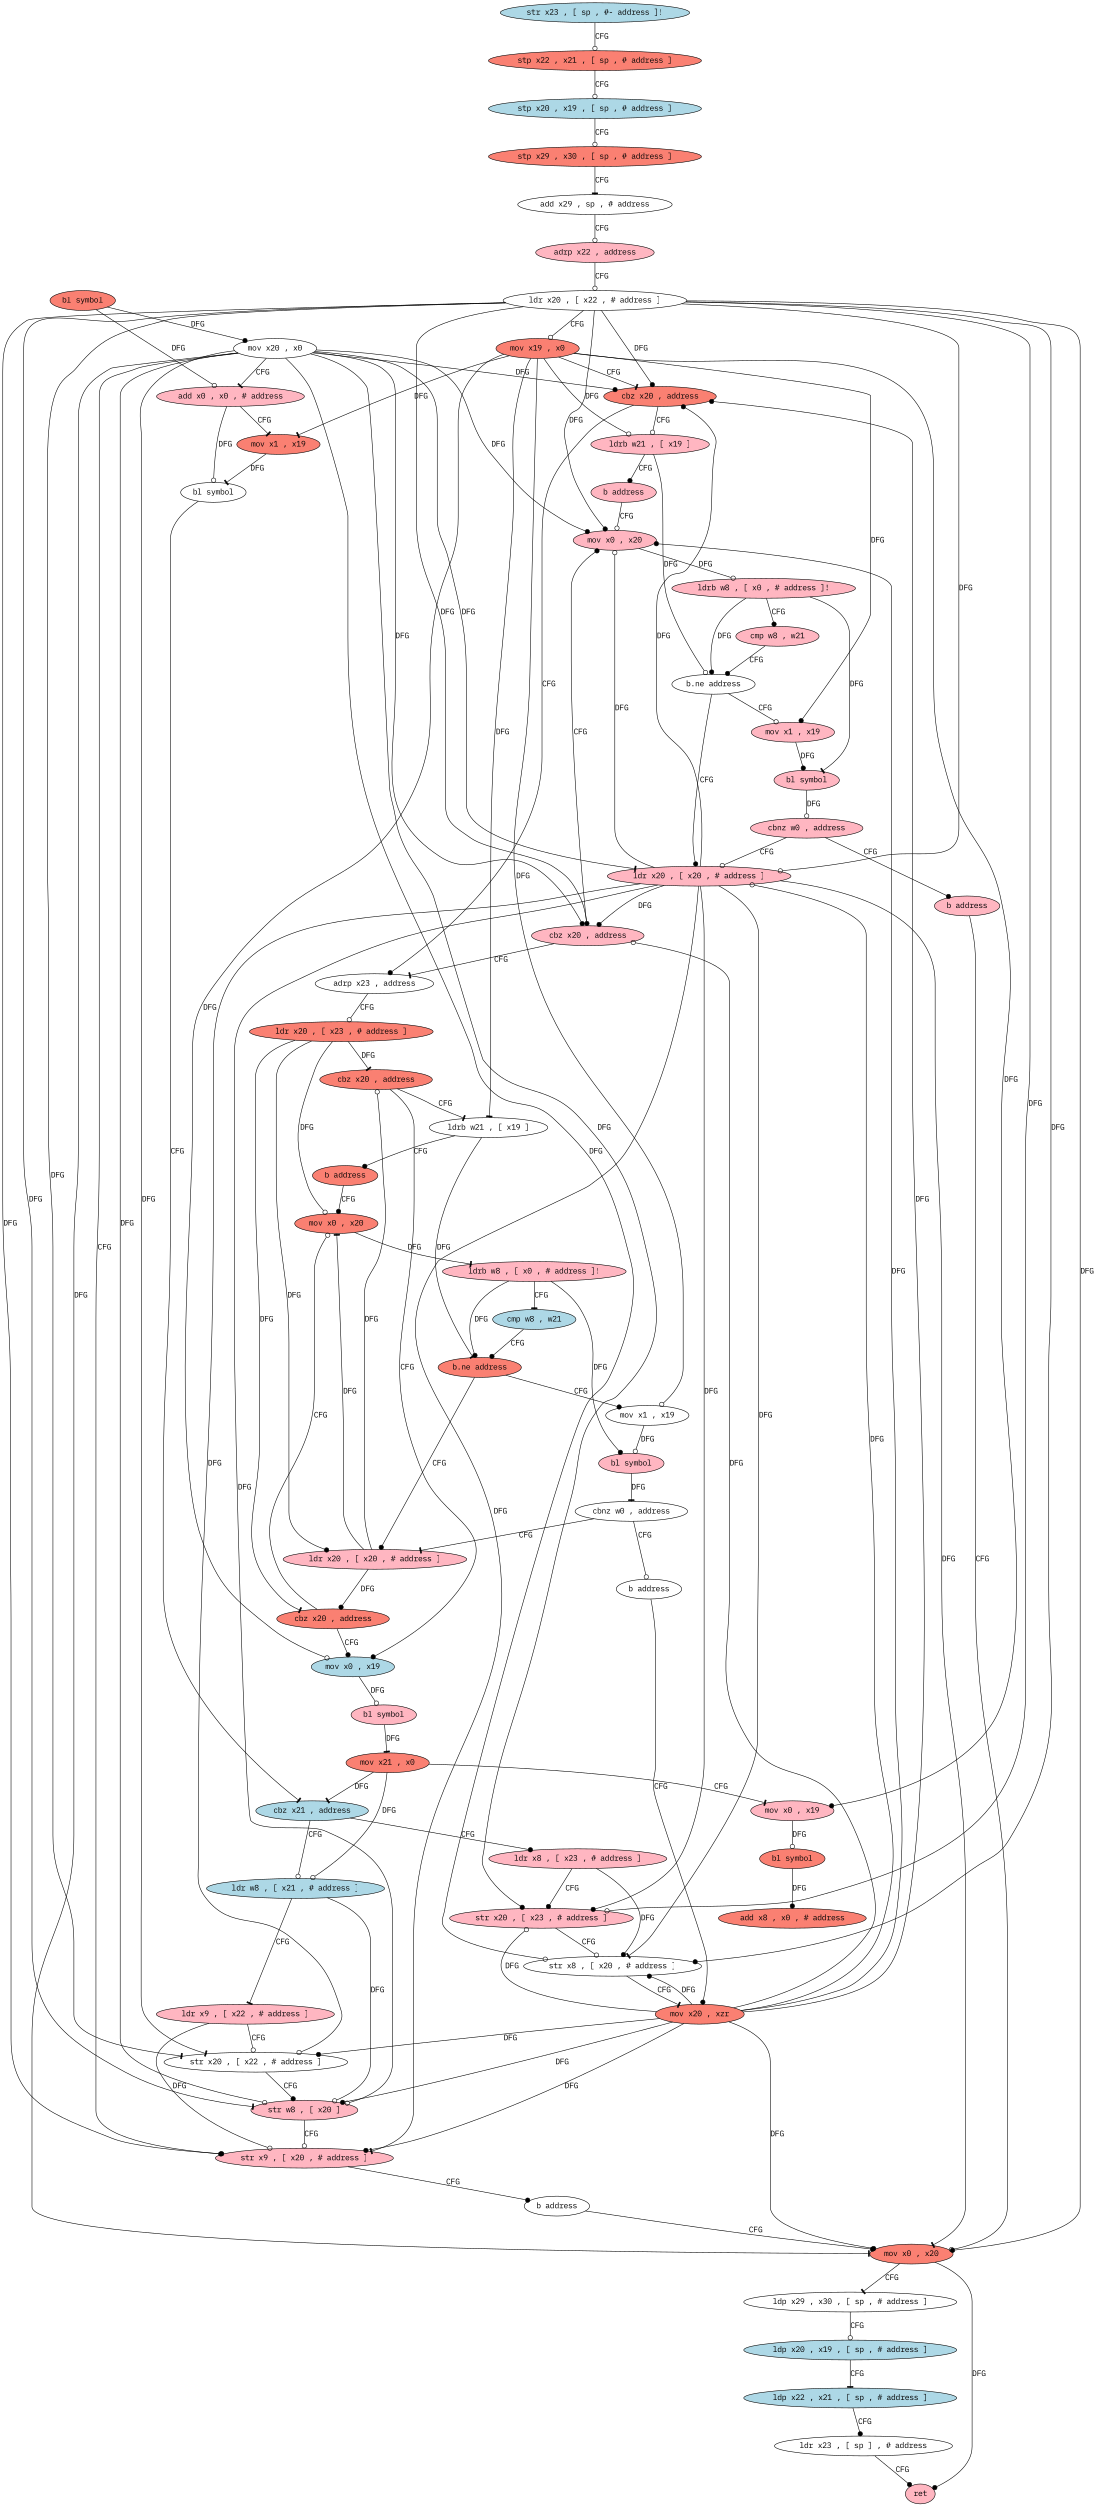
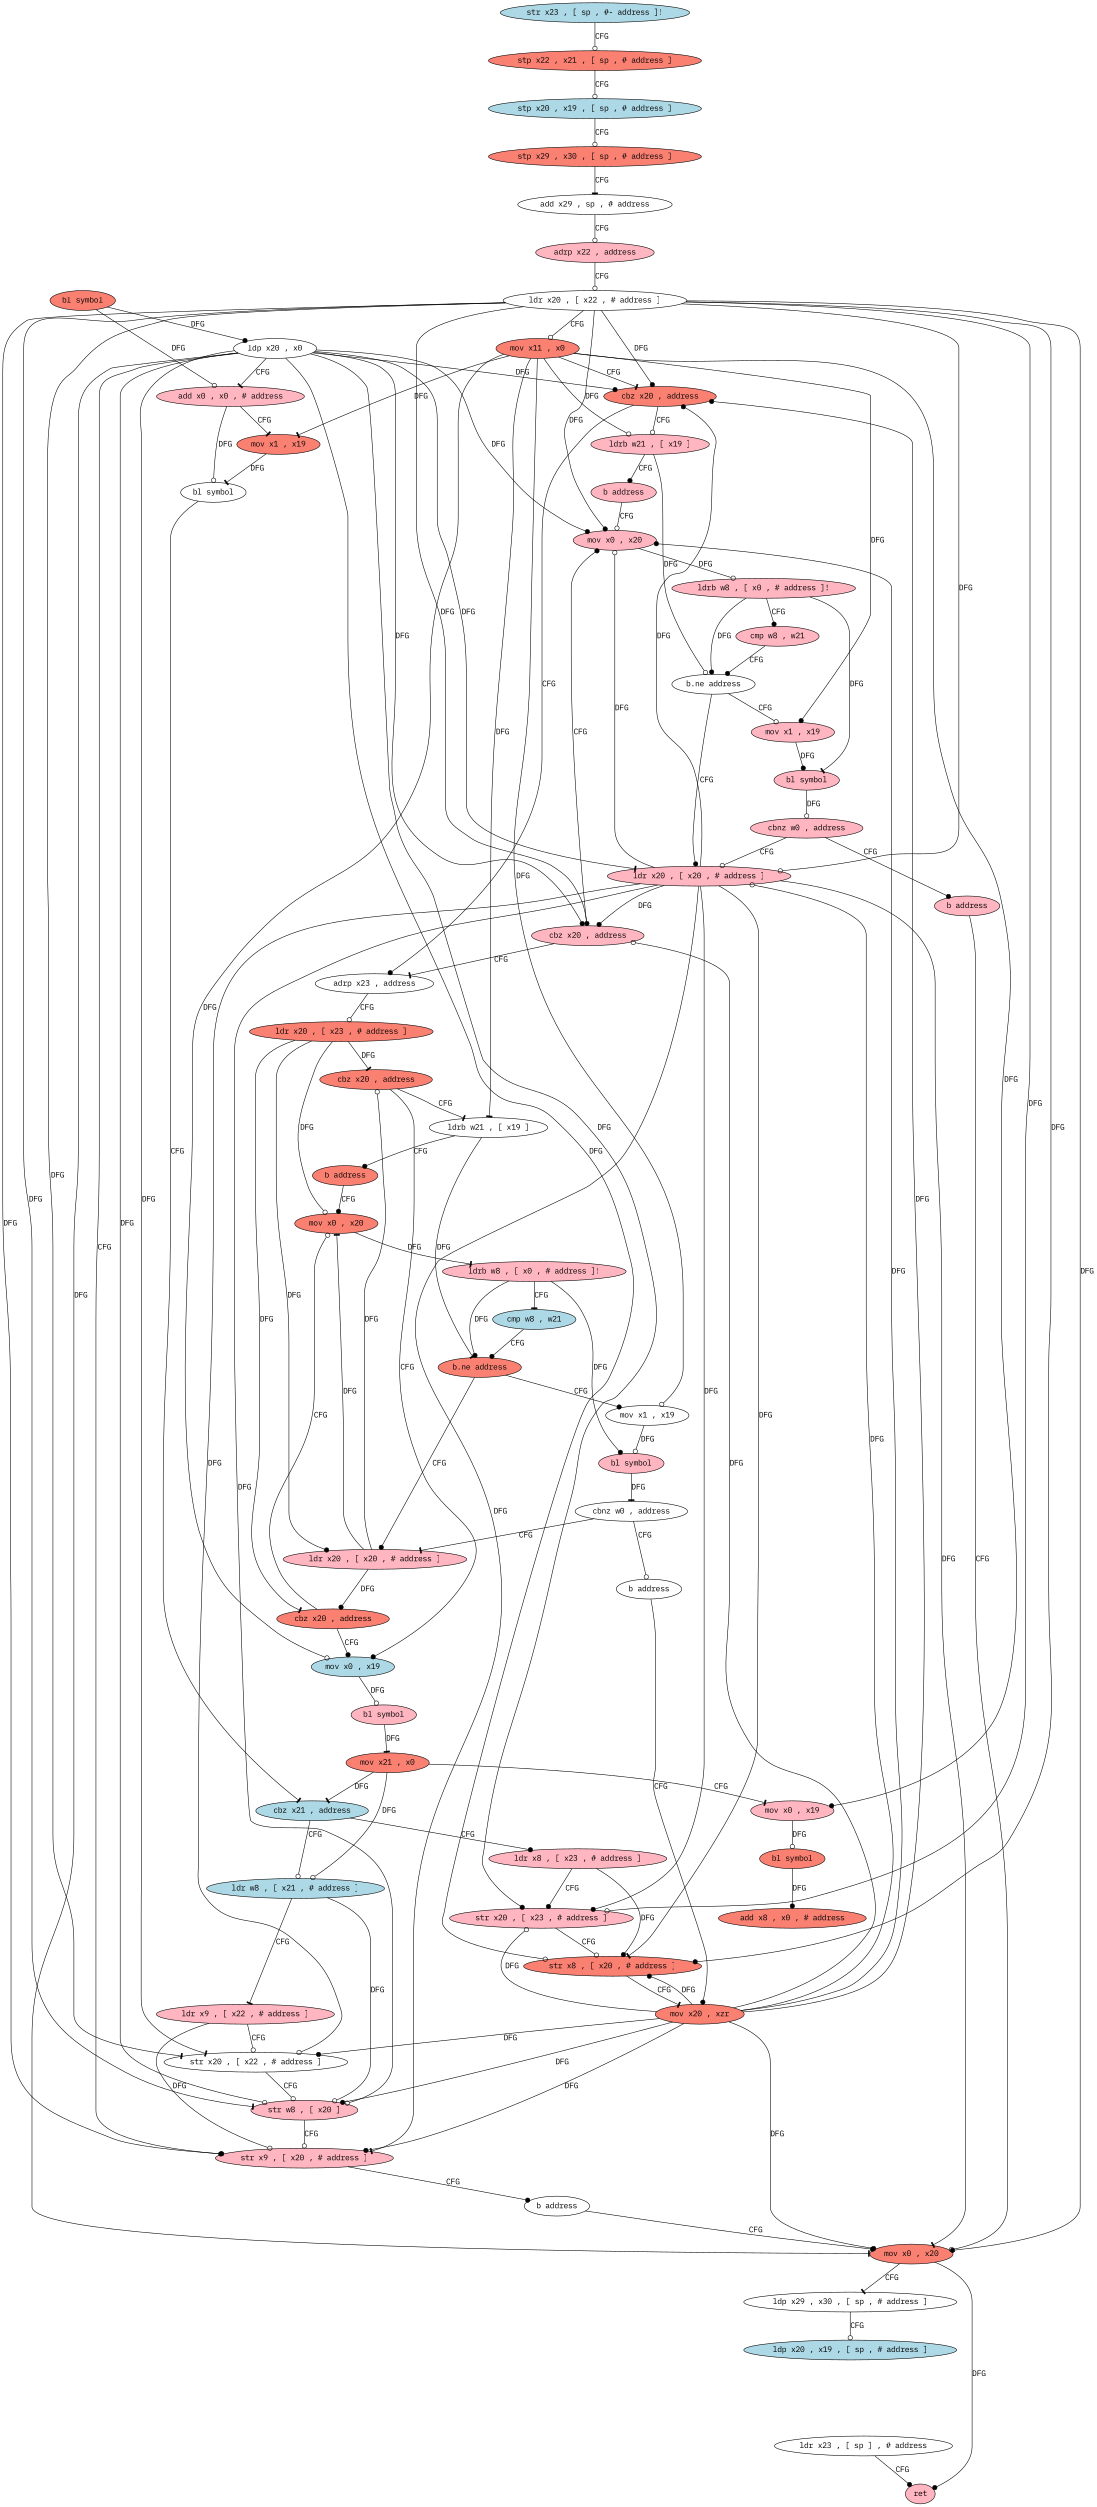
(275, 348) -> (275, 348)
(538, 348) -> (538, 348)
(613, 1966) -> (613, 1966)
(279, 2085) -> (279, 2085)
(850, 2398) -> none
